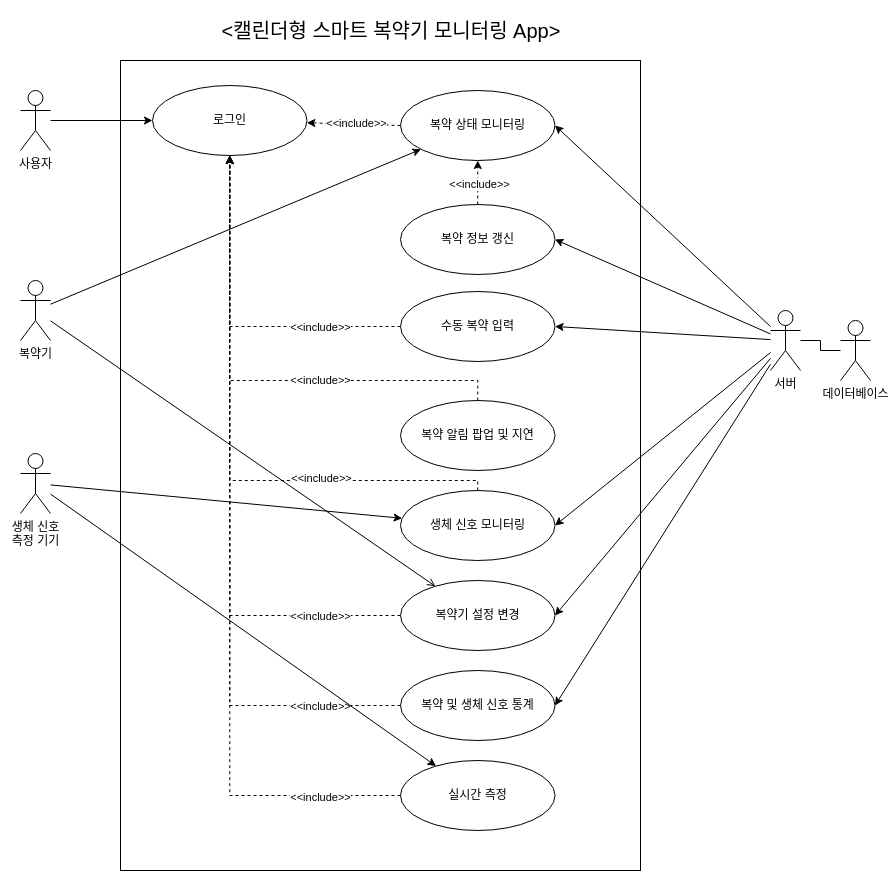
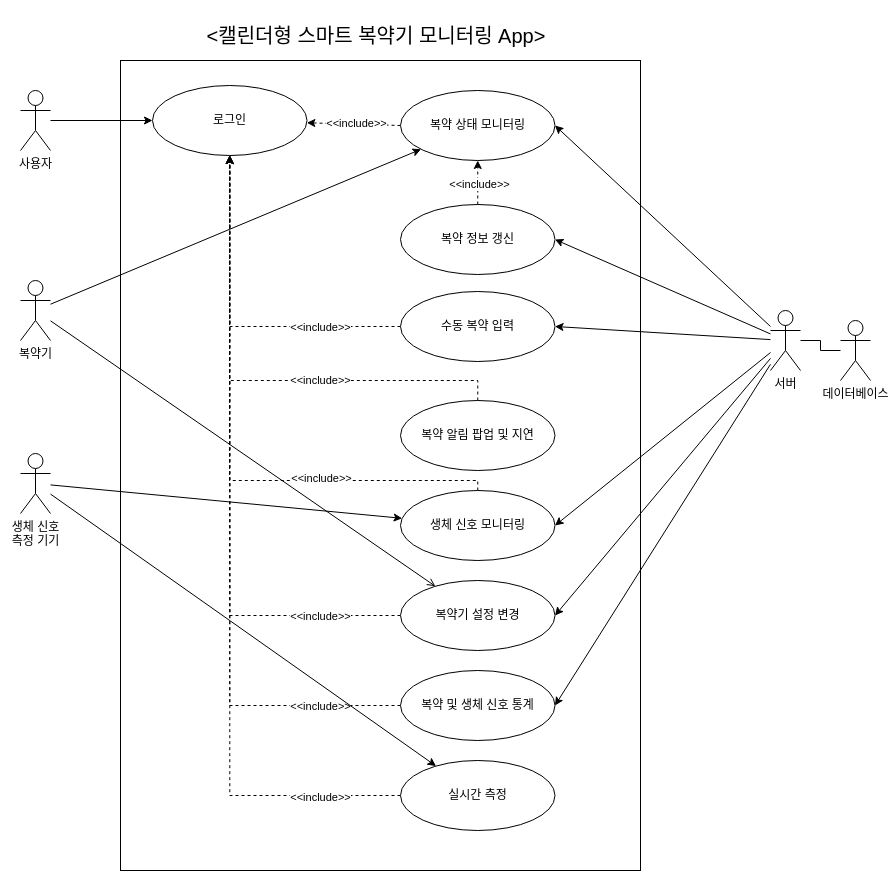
(391, 31) -> (376, 36)
